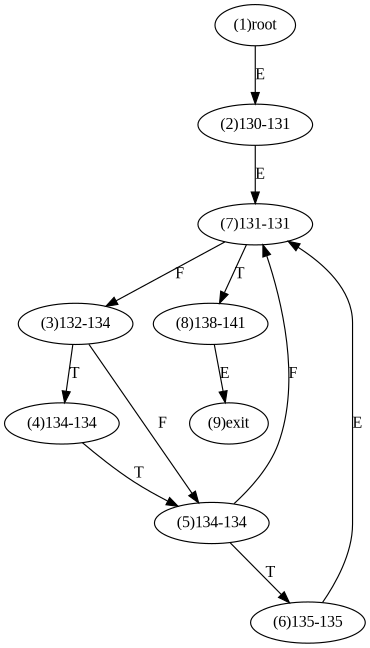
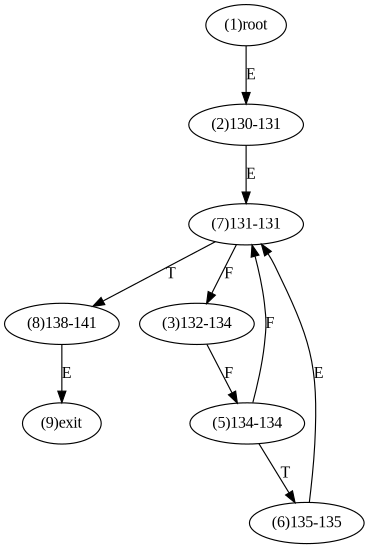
(62, 423) -> none
